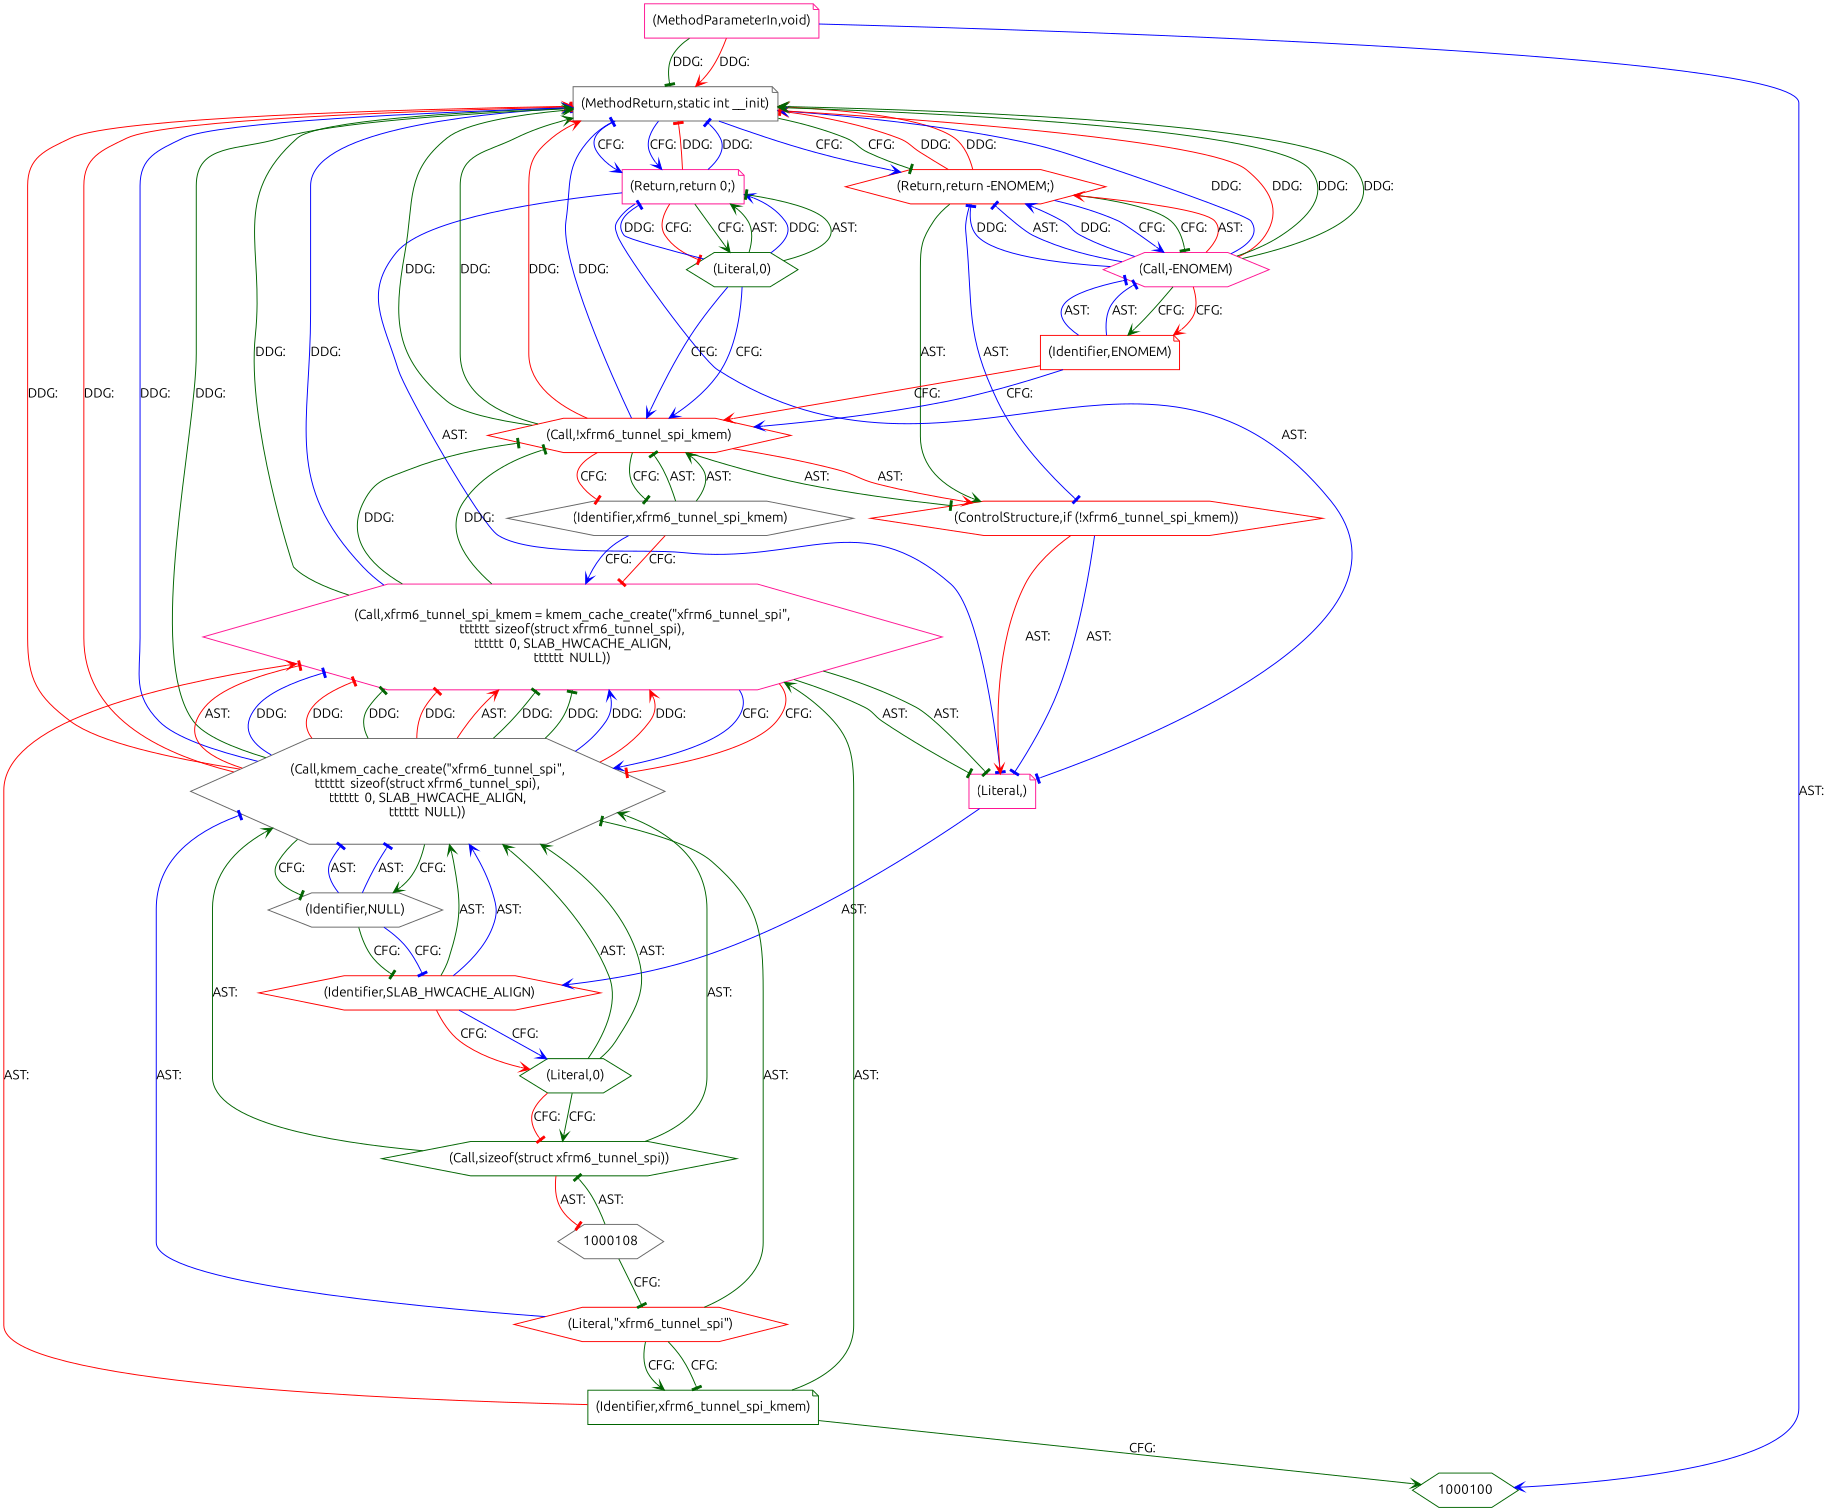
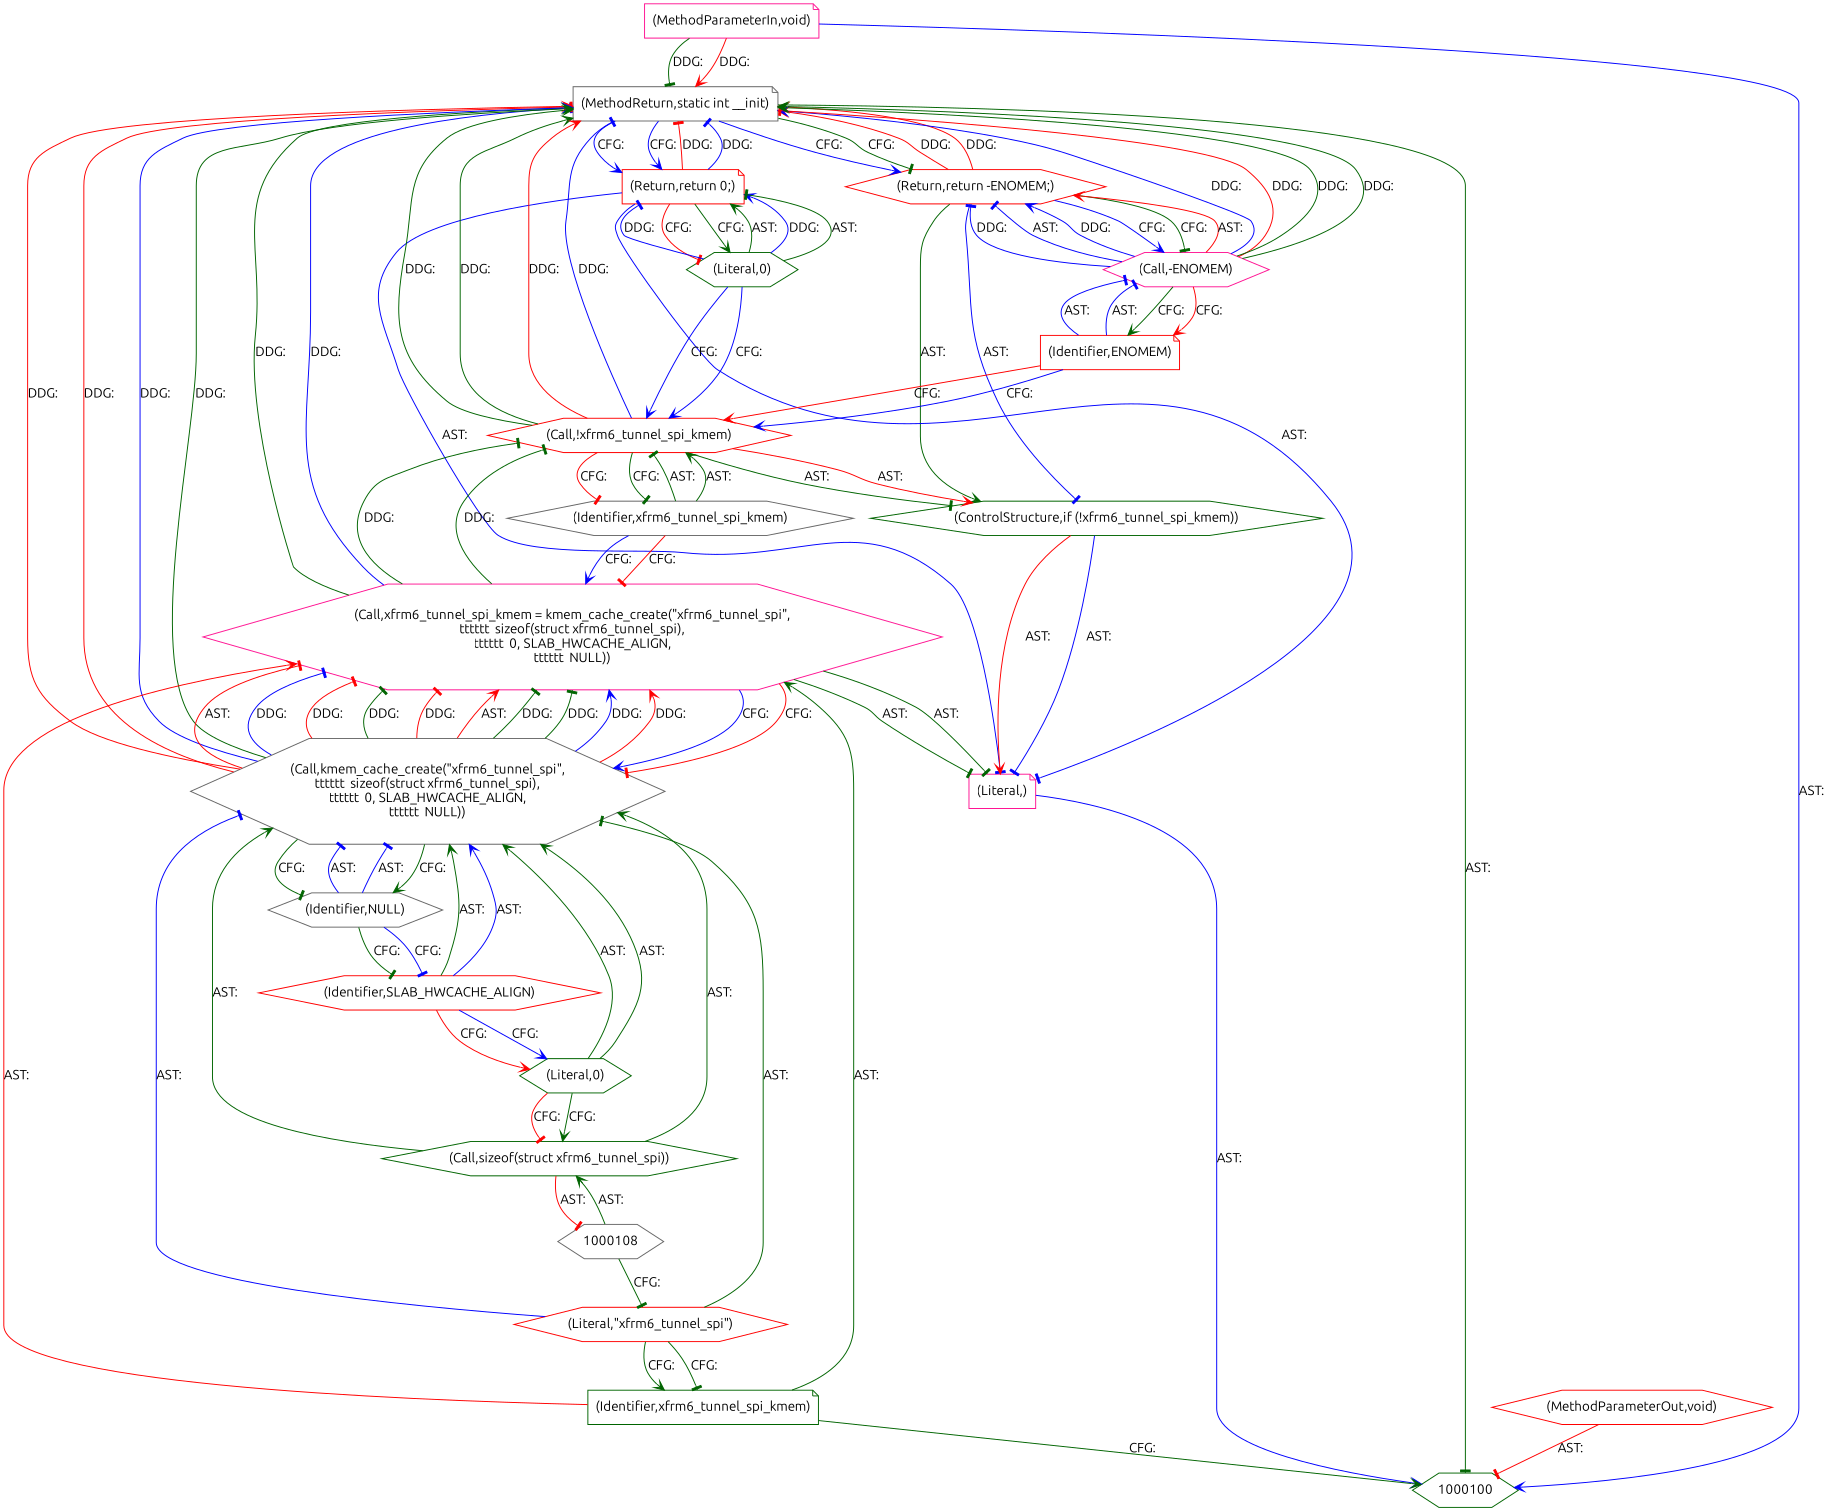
(683, 187) -> (683, 187)
none -> (1465, 476)
(1097, 518) -> (1097, 518)
(786, 922) -> (1217, 1152)
(594, 1201) -> (594, 1201)
none -> (1632, 1407)
